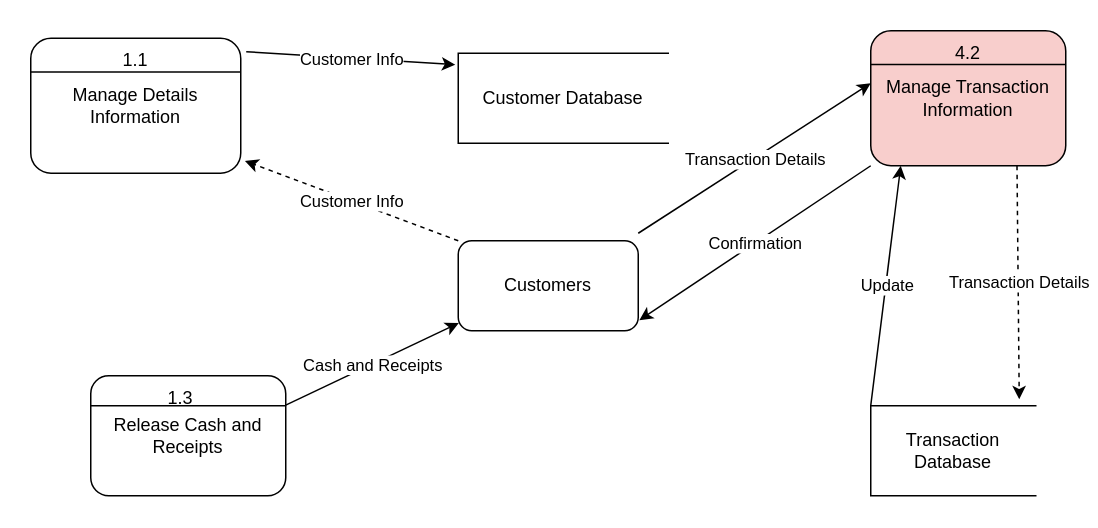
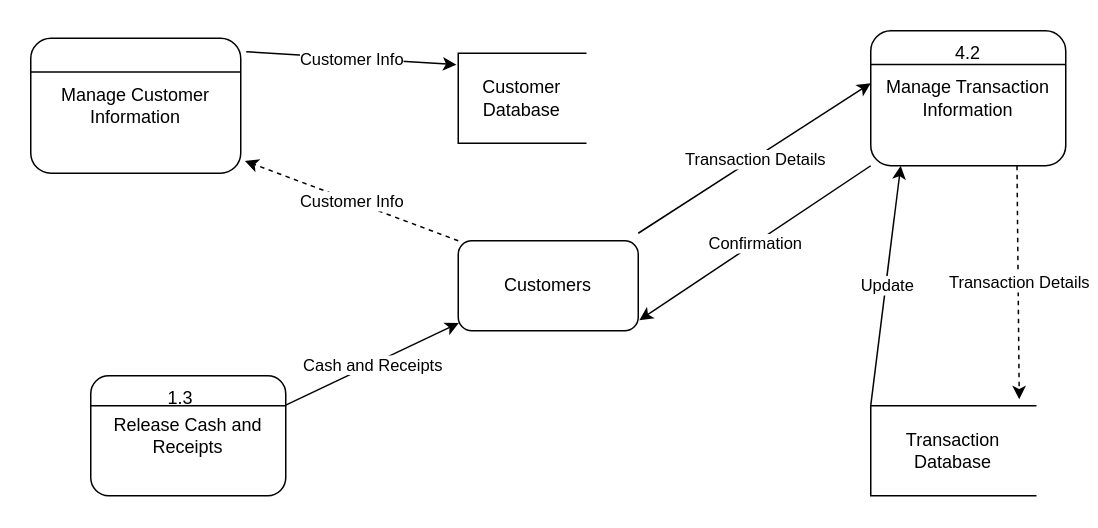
(136, 61) -> none
(563, 98) -> (522, 98)
(968, 98) -> (968, 98)
(136, 106) -> (136, 106)
